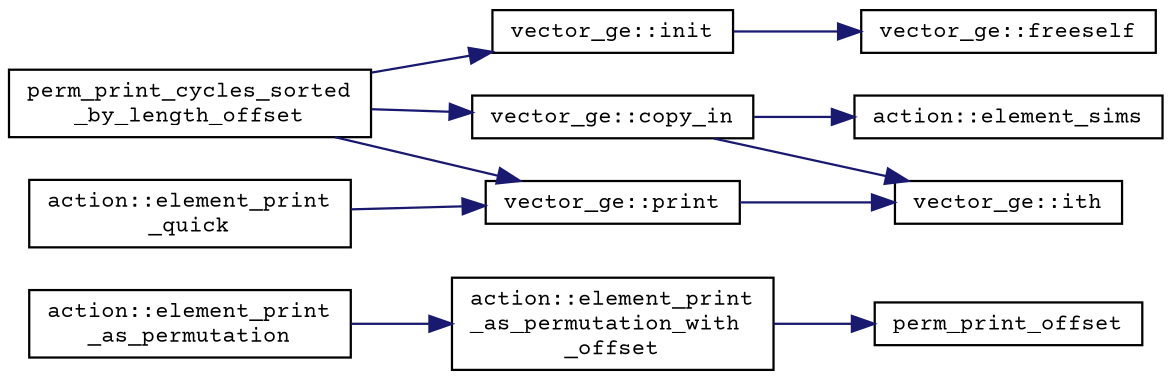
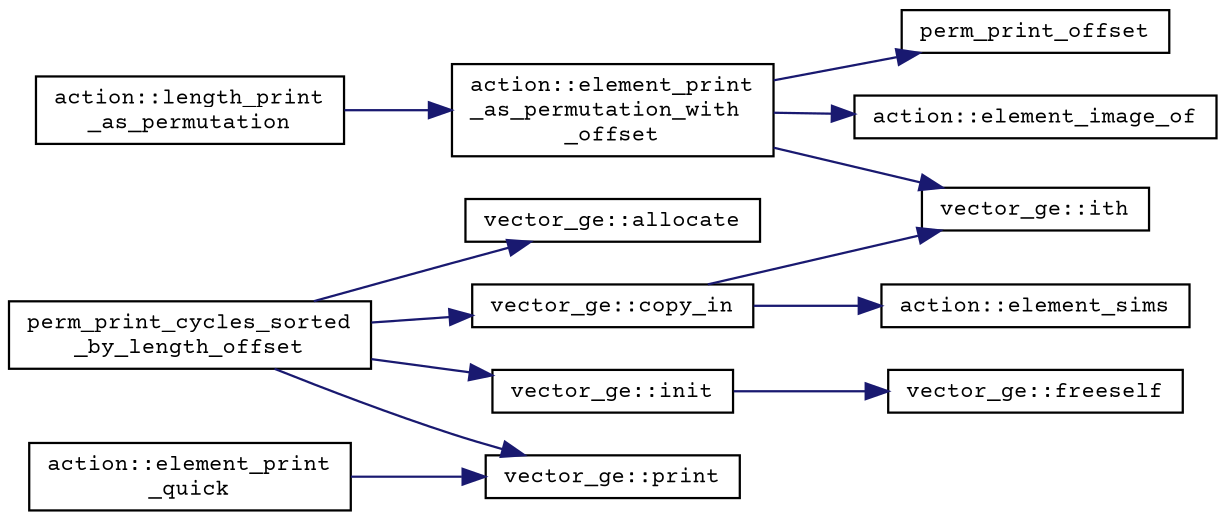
none -> (1035, 117)
(806, 202) -> (847, 165)
none -> (613, 220)
(190, 324) -> (190, 110)
